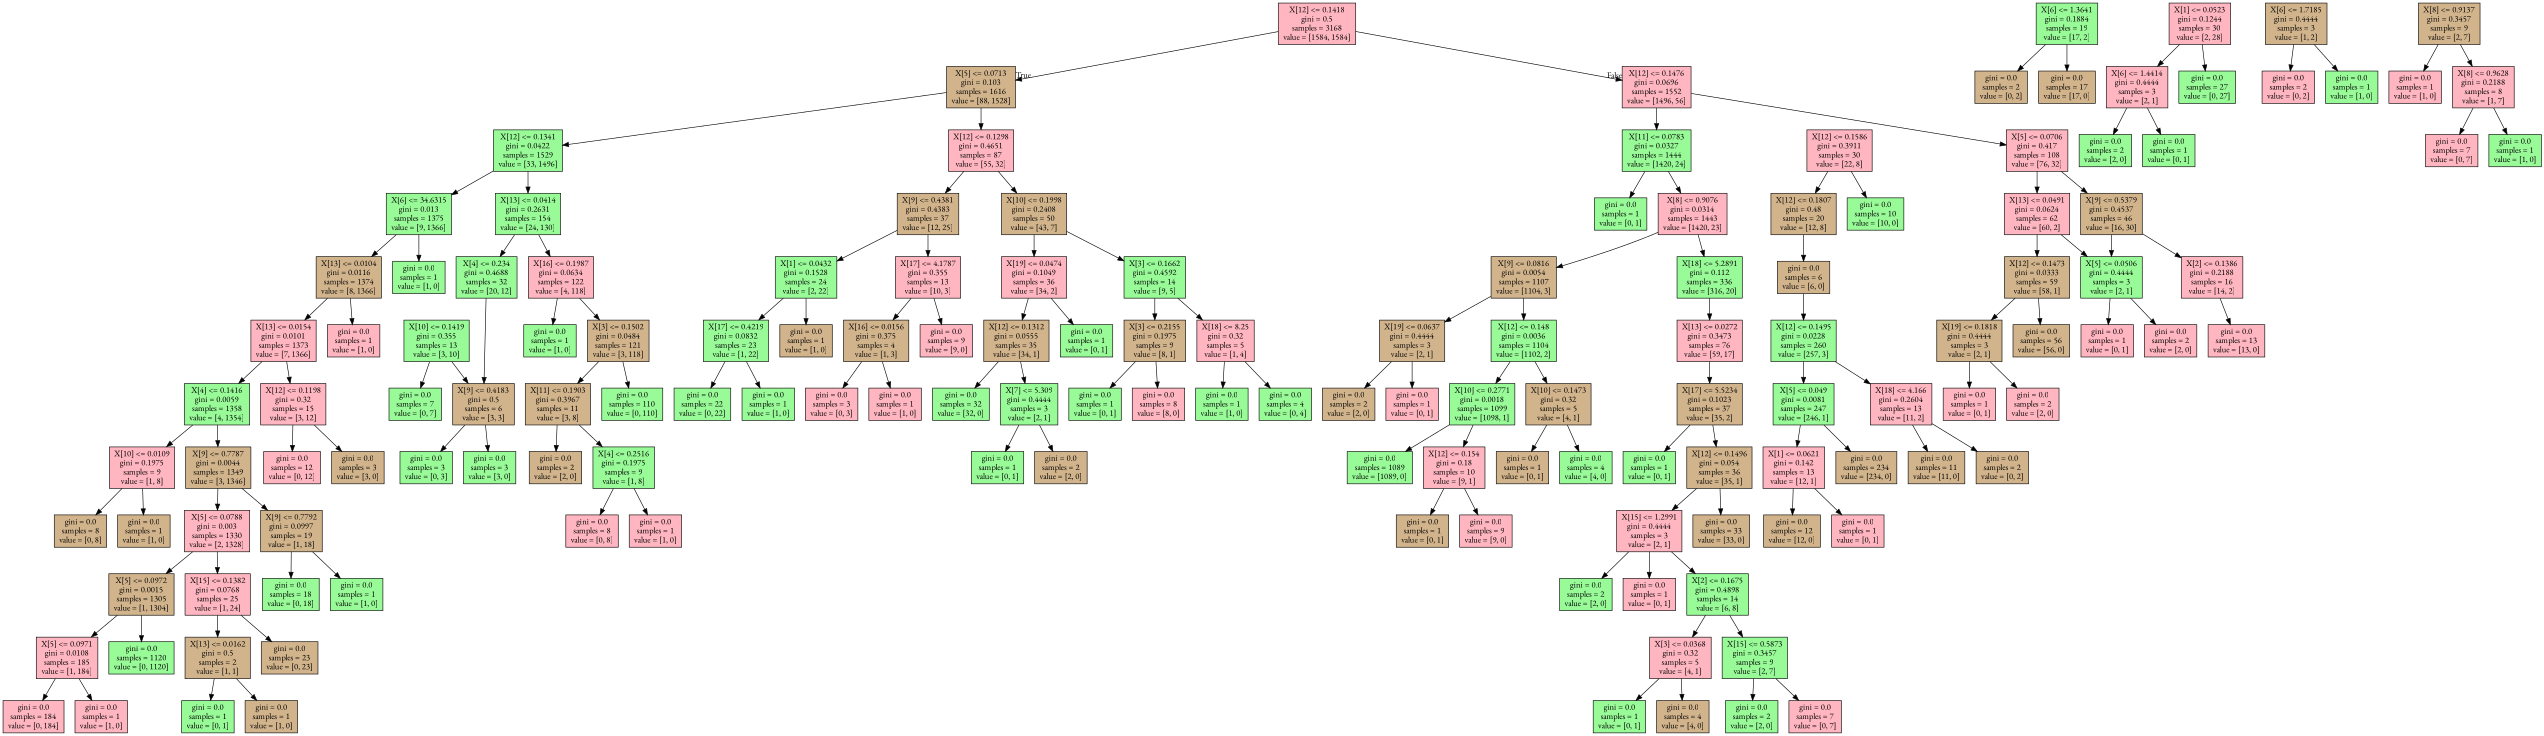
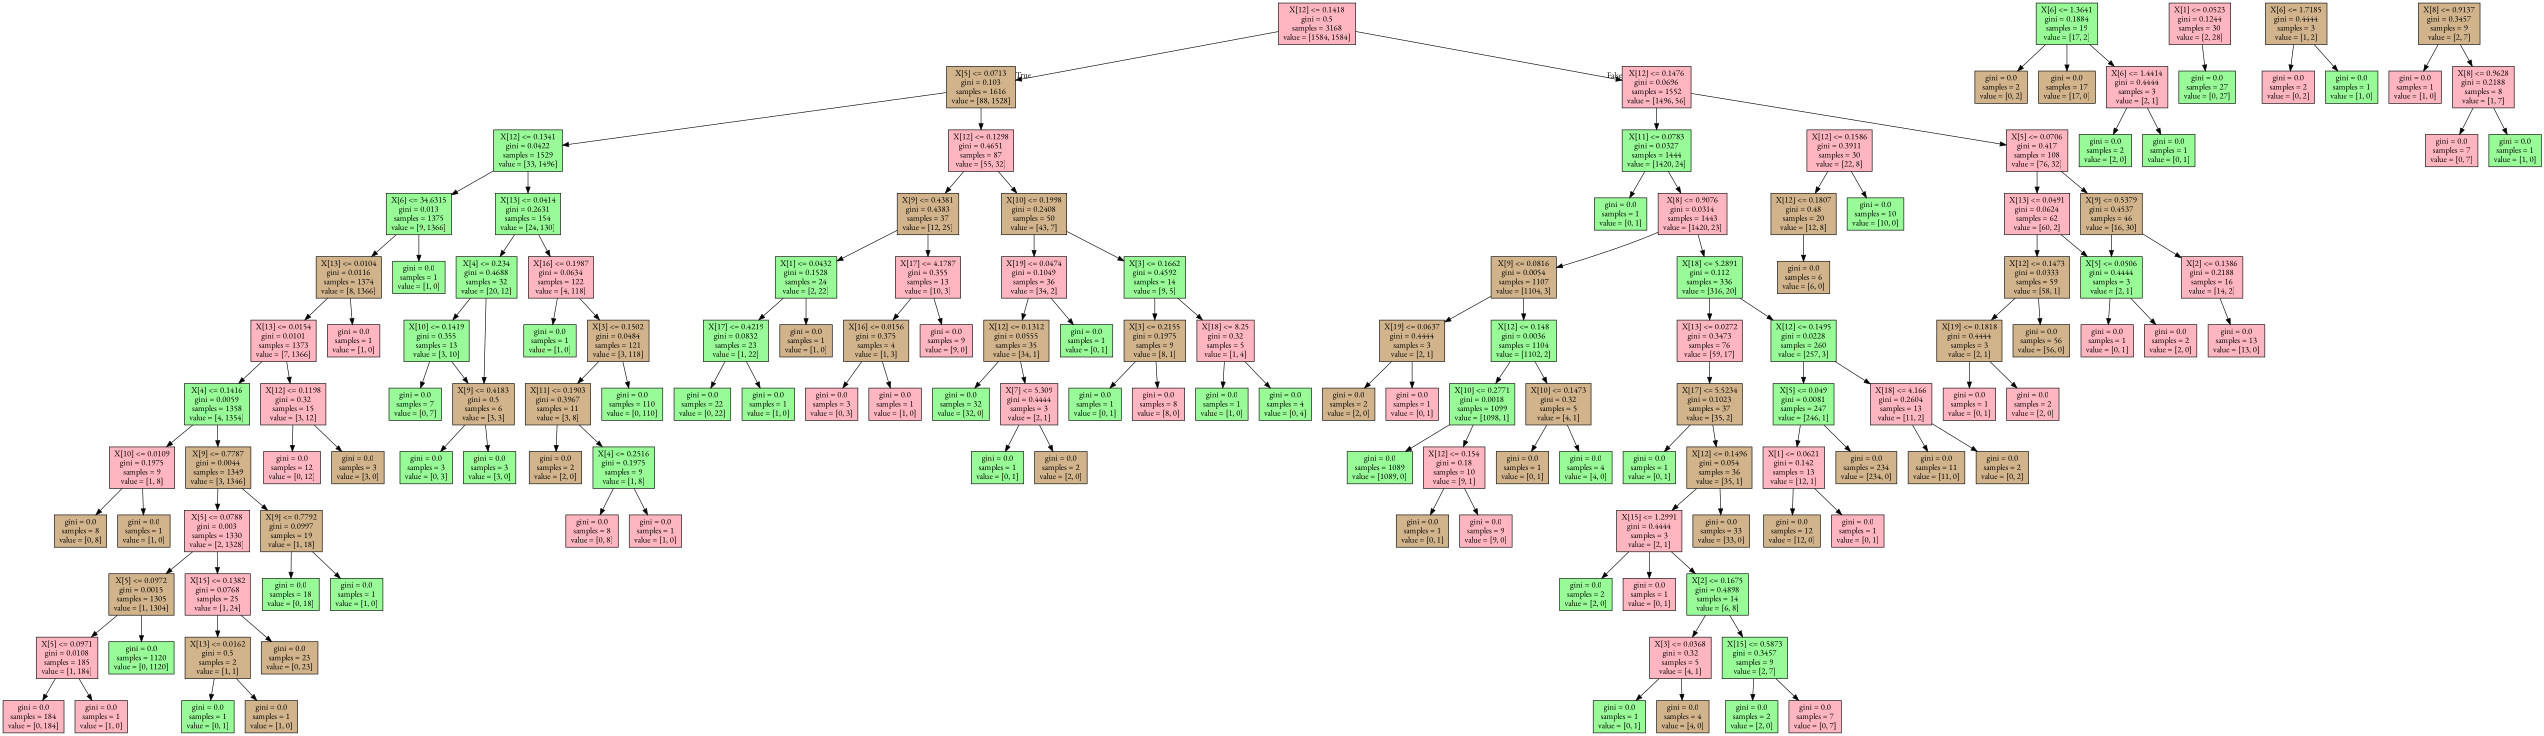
(2171, 53) -> (2100, 53)
(1804, 304) -> (1754, 307)
none -> (464, 307)
(1029, 404) -> (1029, 404)
